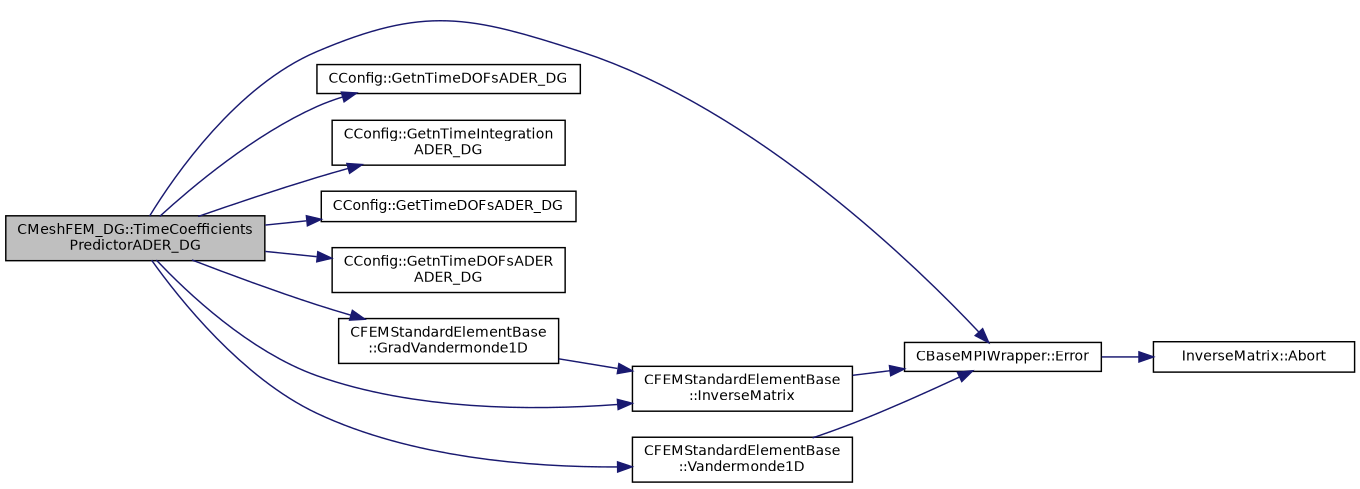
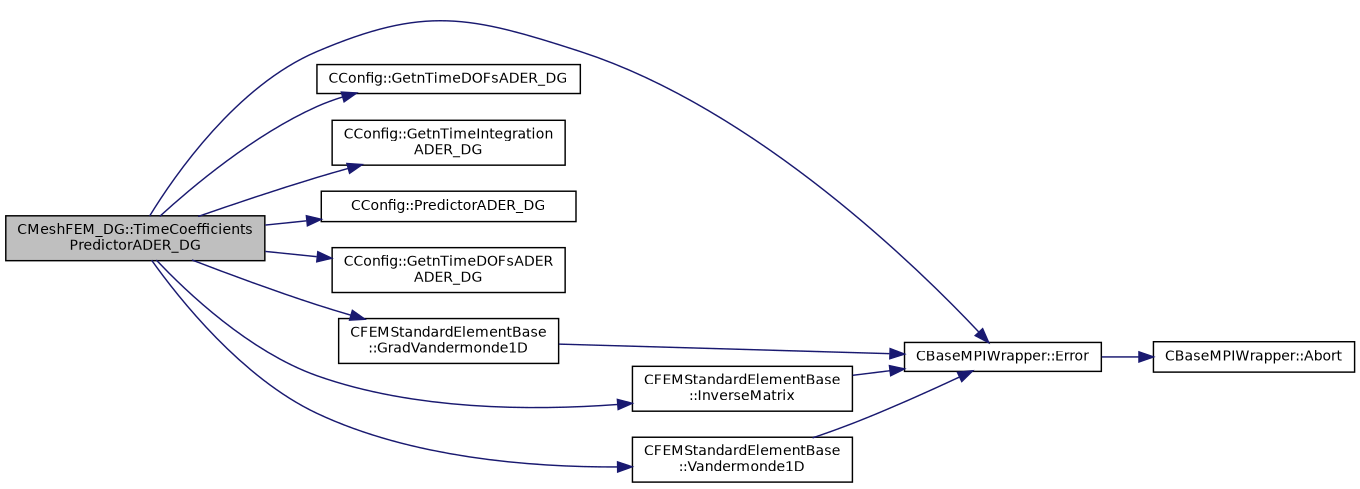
(449, 206) -> (449, 206)
(1254, 357) -> (1254, 357)
(588, 364) -> (724, 349)
